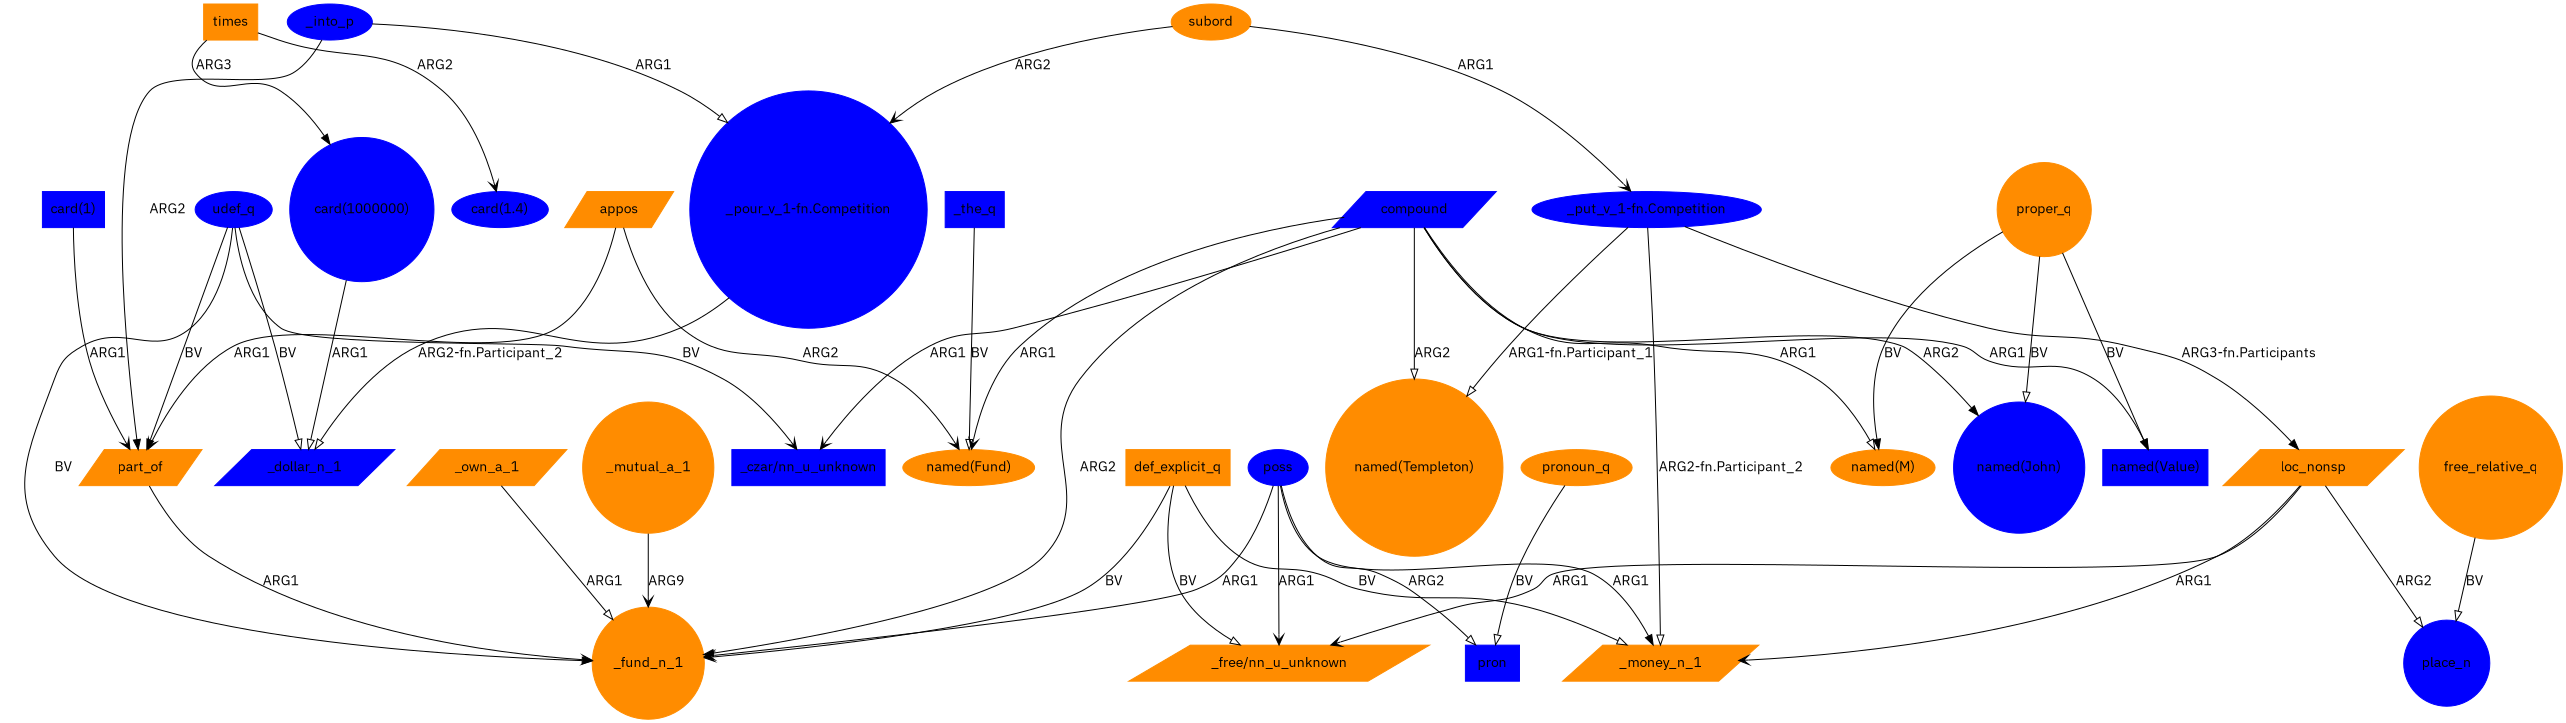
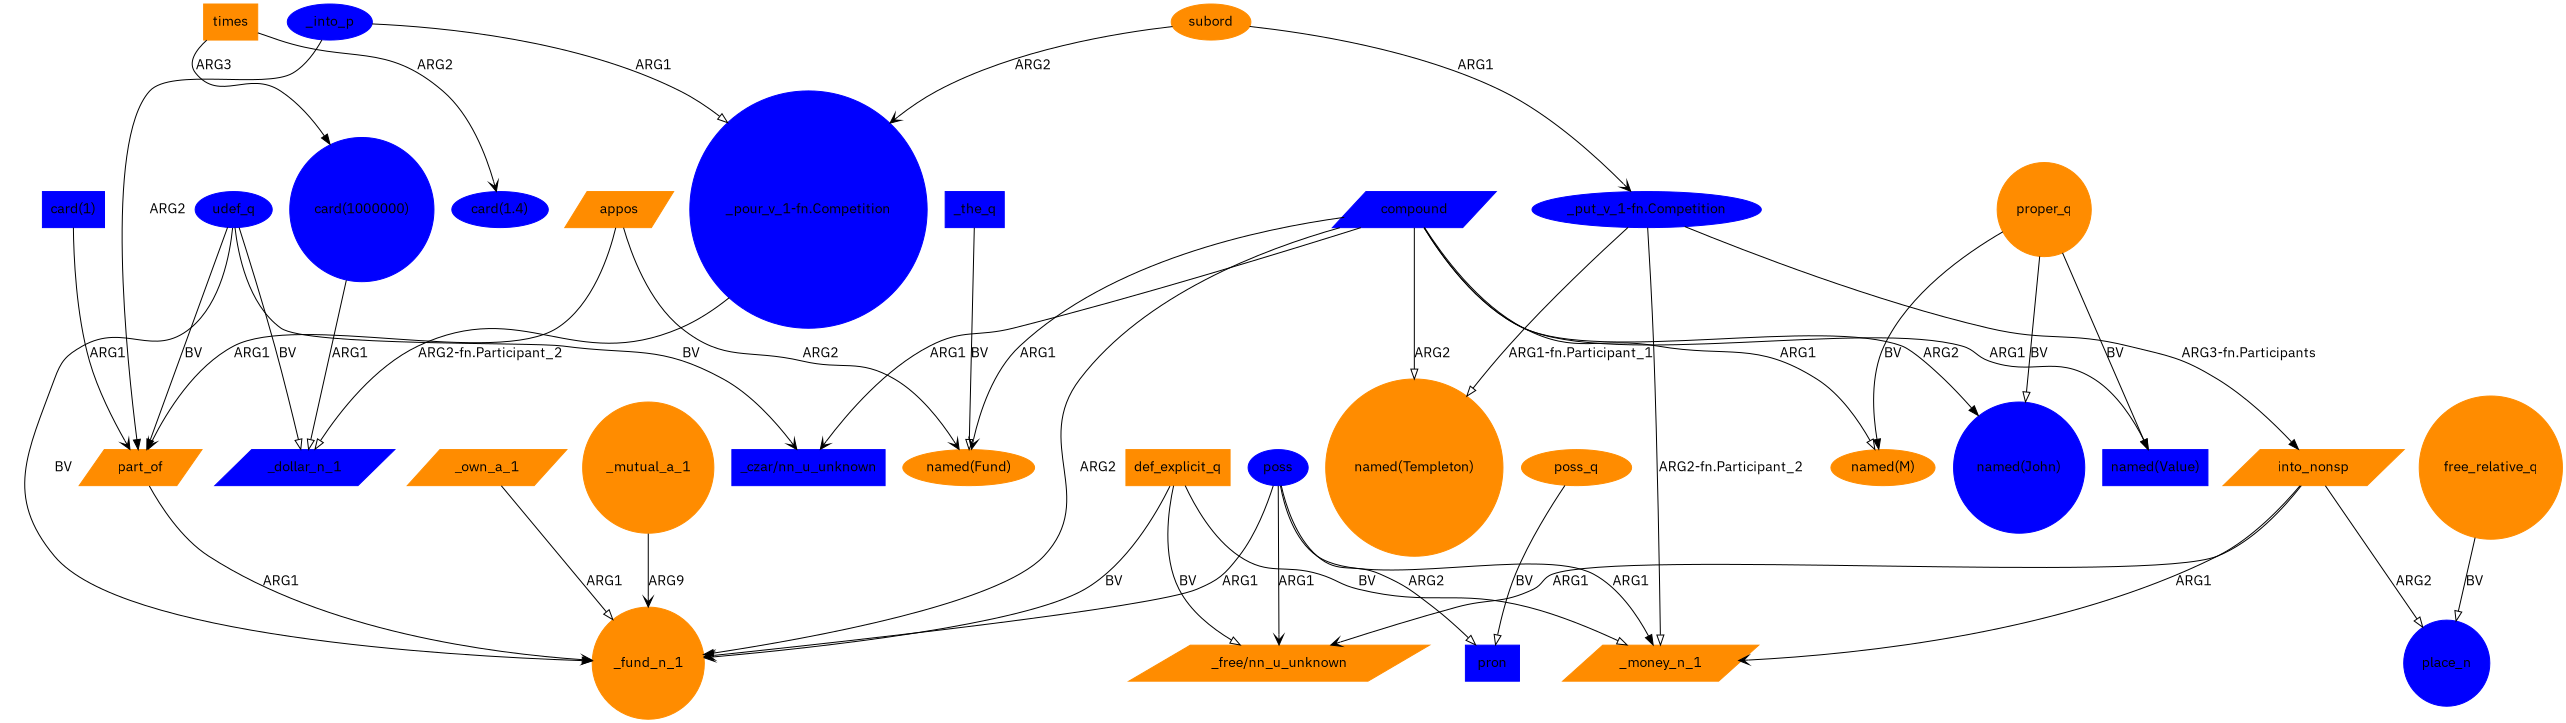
(1577, 468) -> (1577, 468)
(2314, 468) -> (2314, 468)
